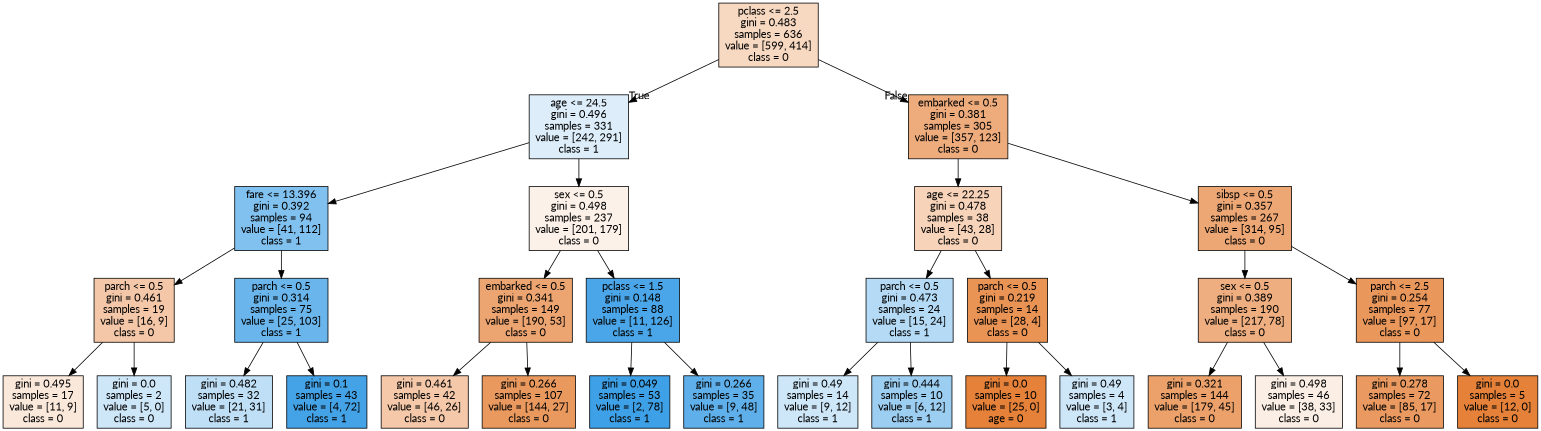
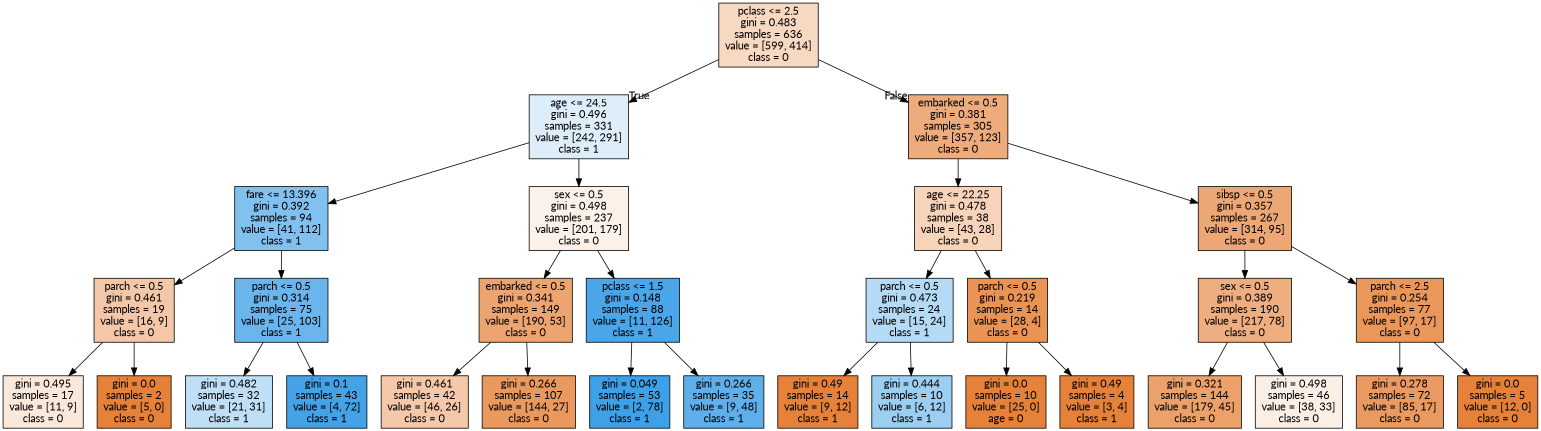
(134, 402) -> (134, 402)
(818, 402) -> (818, 402)
(1097, 402) -> (1097, 402)
